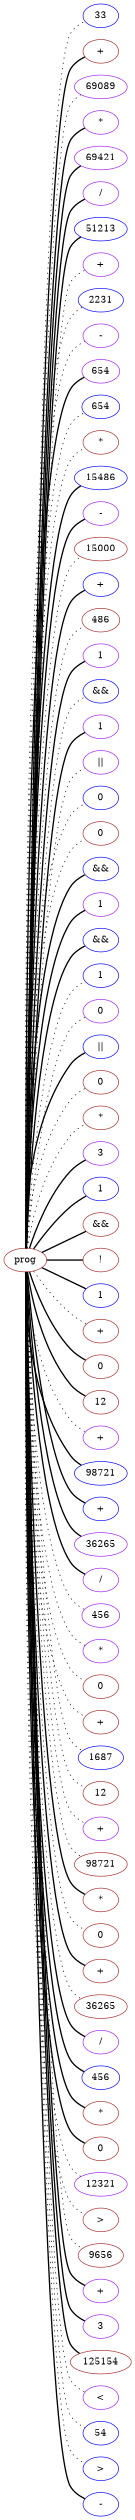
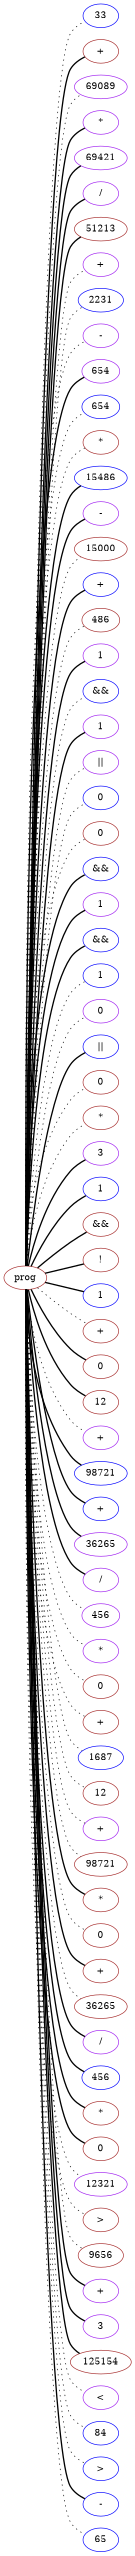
(101, 229) -> (101, 229)
(101, 2433) -> (101, 2433)
none -> (101, 2540)
